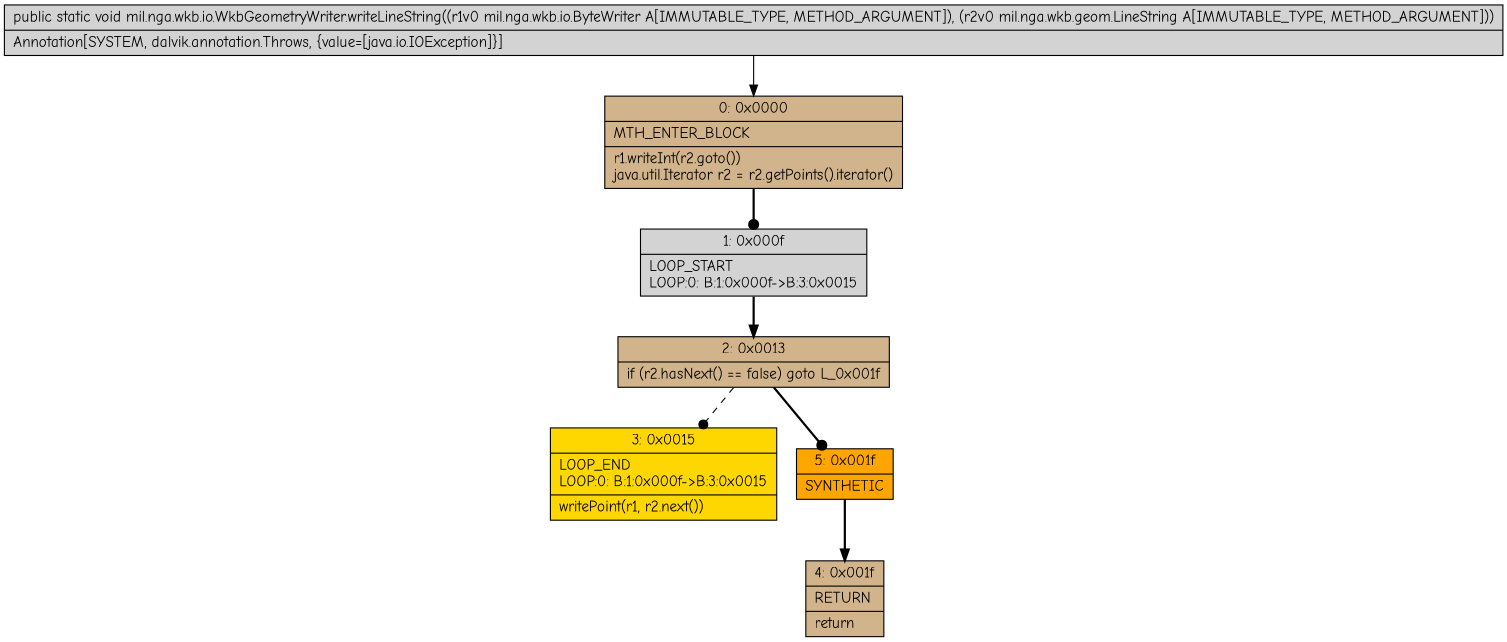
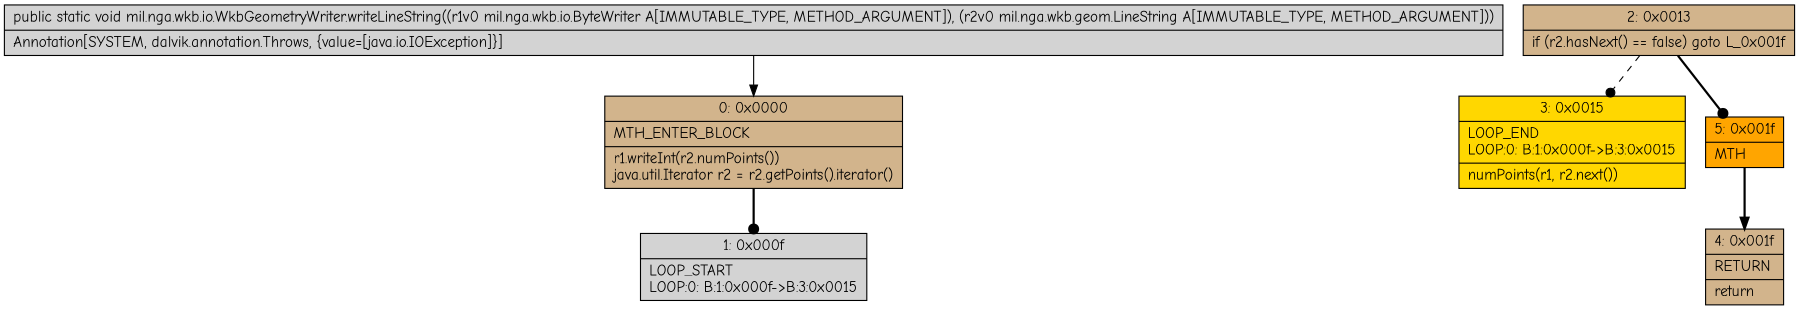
(677, 159) -> (697, 159)
(754, 311) -> none
(845, 486) -> (1730, 154)
(632, 507) -> (1543, 175)
